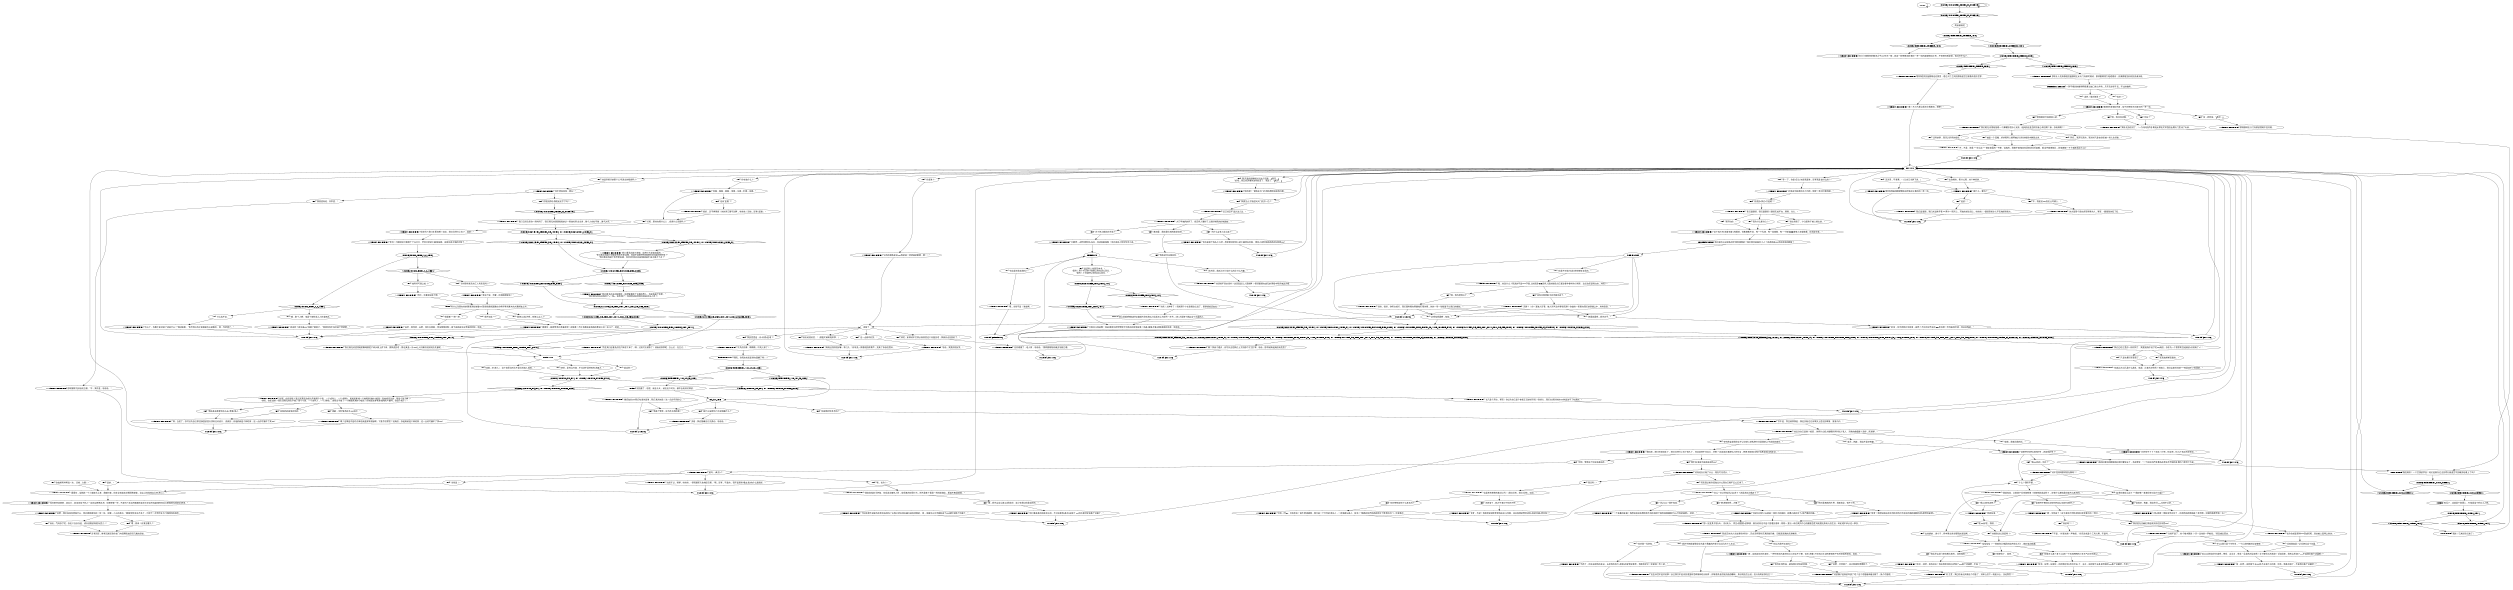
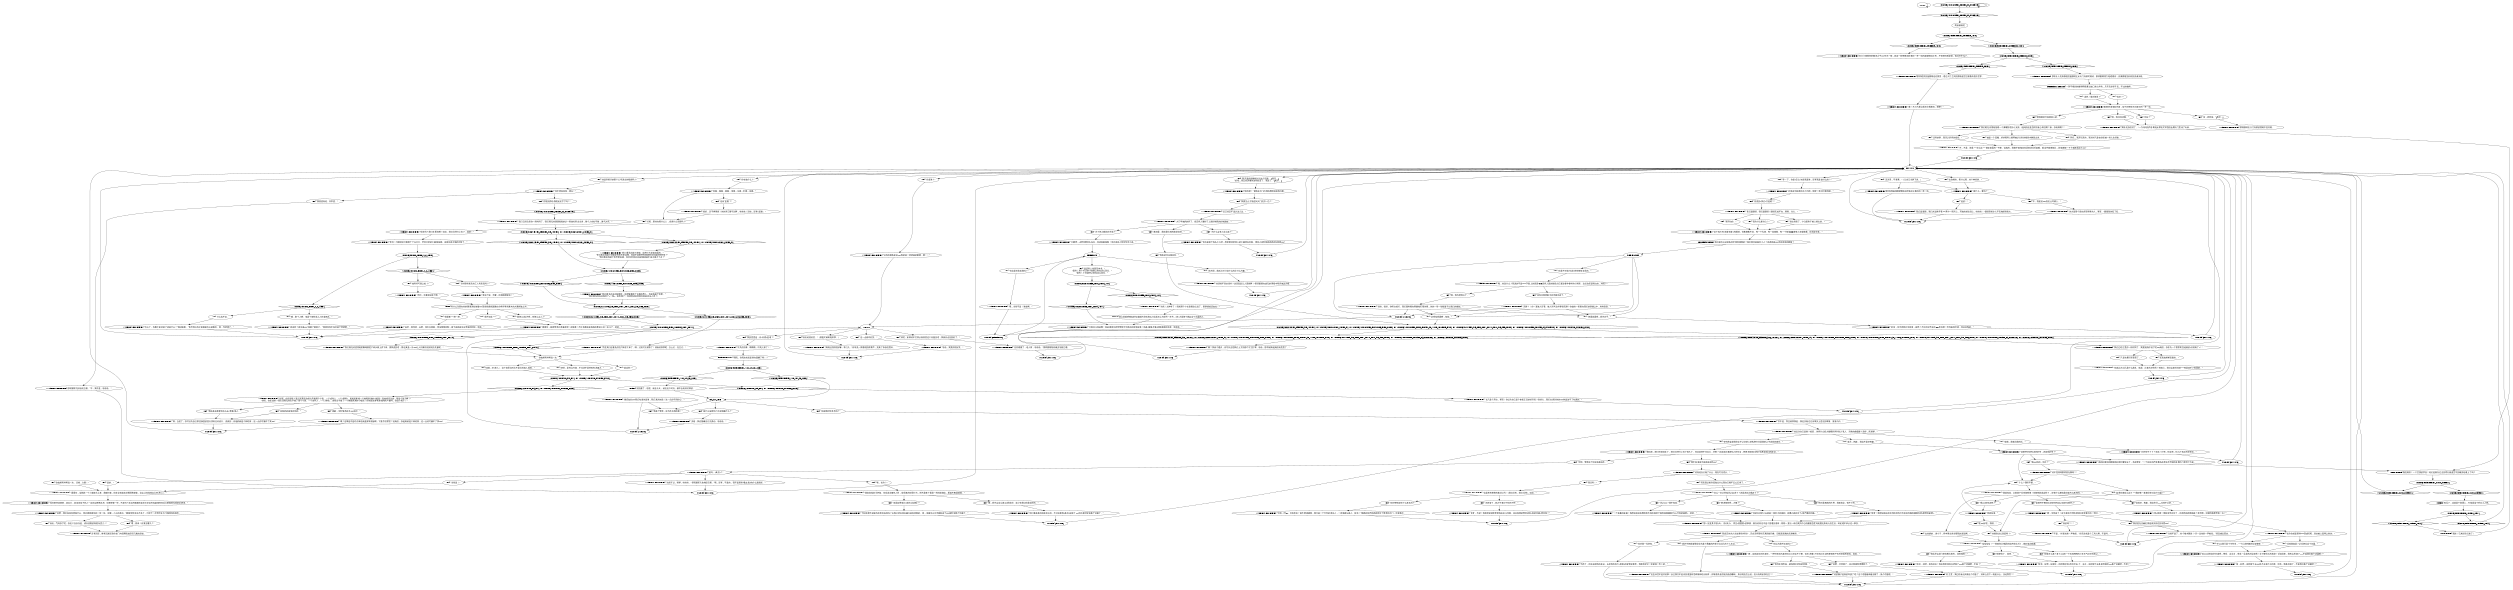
(1582, 171) -> (1254, 196)
(866, 327) -> (866, 327)
(548, 358) -> (548, 358)
none -> (904, 503)
(2213, 539) -> (2269, 539)
